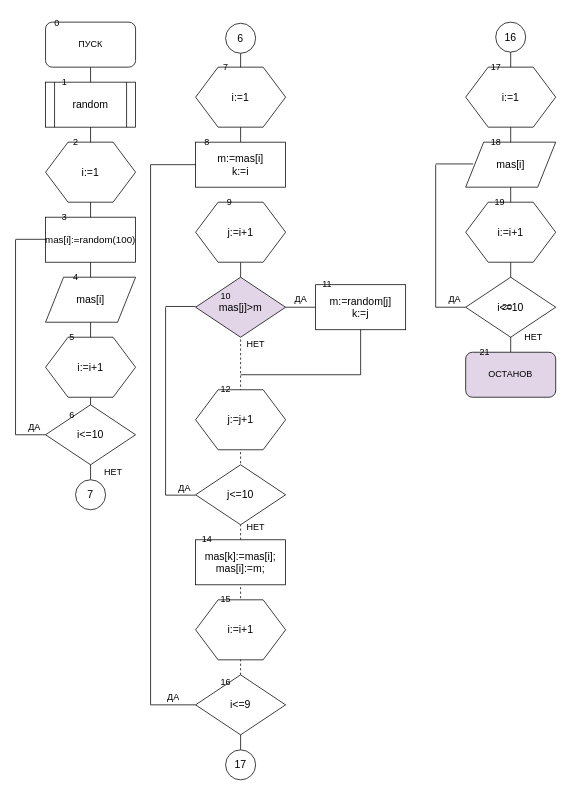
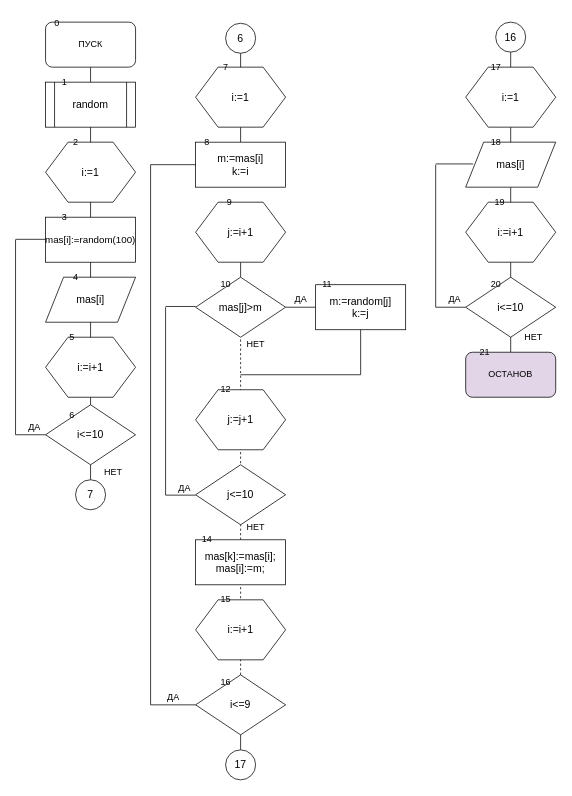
(225, 296) -> (225, 285)
(240, 307) -> (240, 307)
(507, 307) -> (495, 285)
